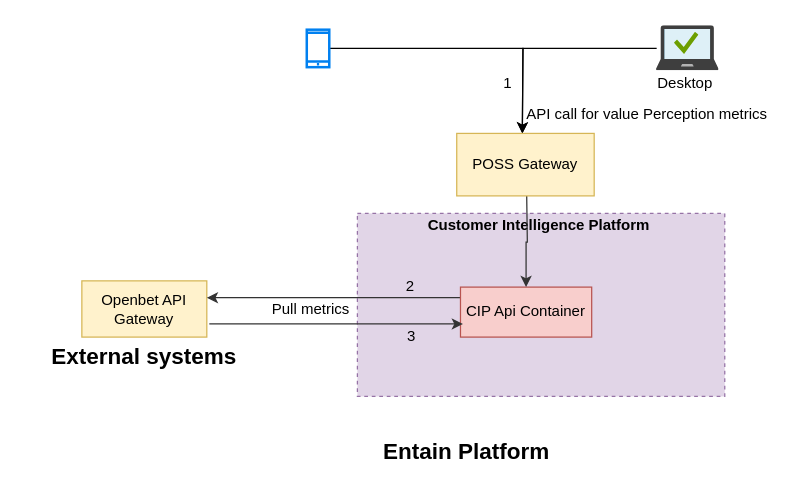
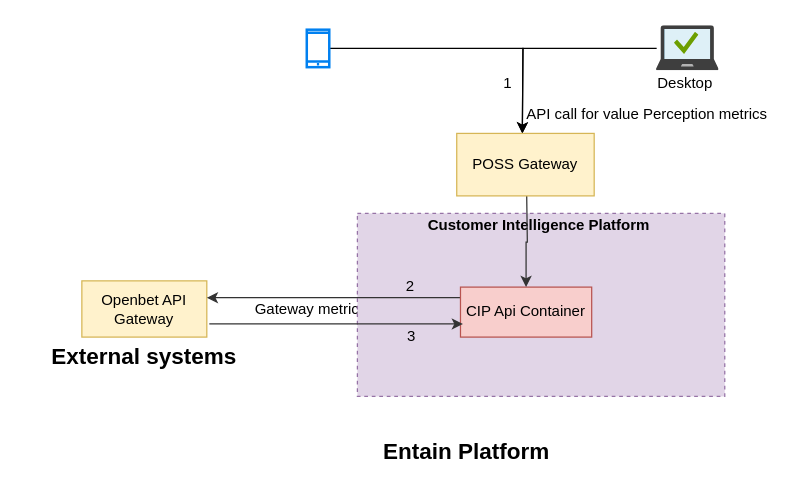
(311, 309) -> (311, 309)
